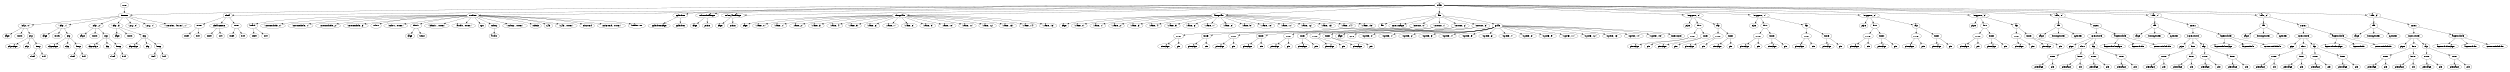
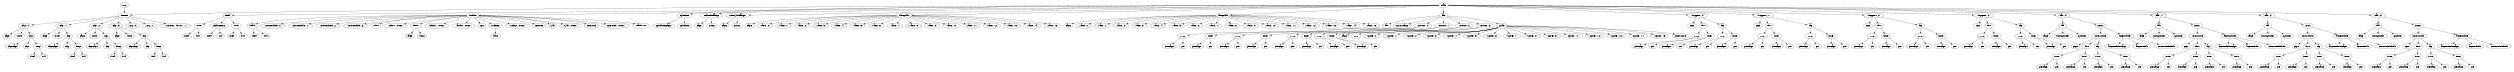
(494, 26) -> (495, 26)
(536, 26) -> (539, 26)
